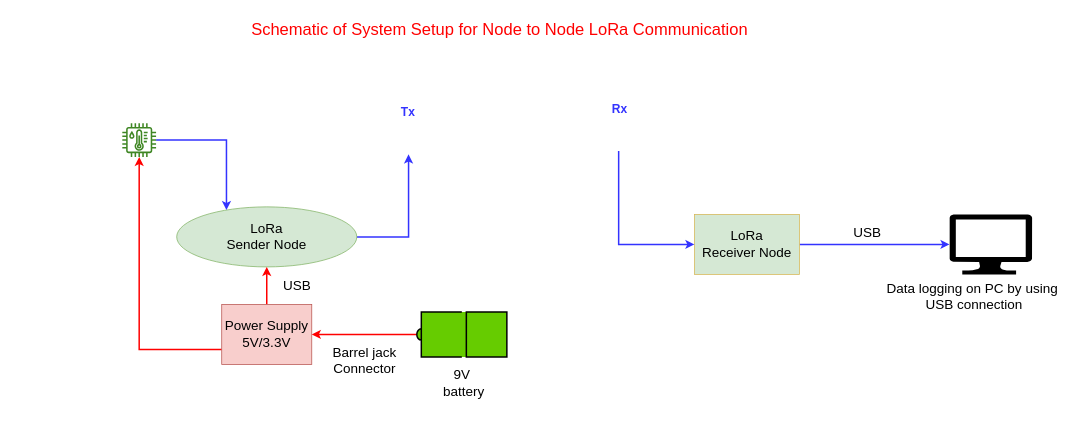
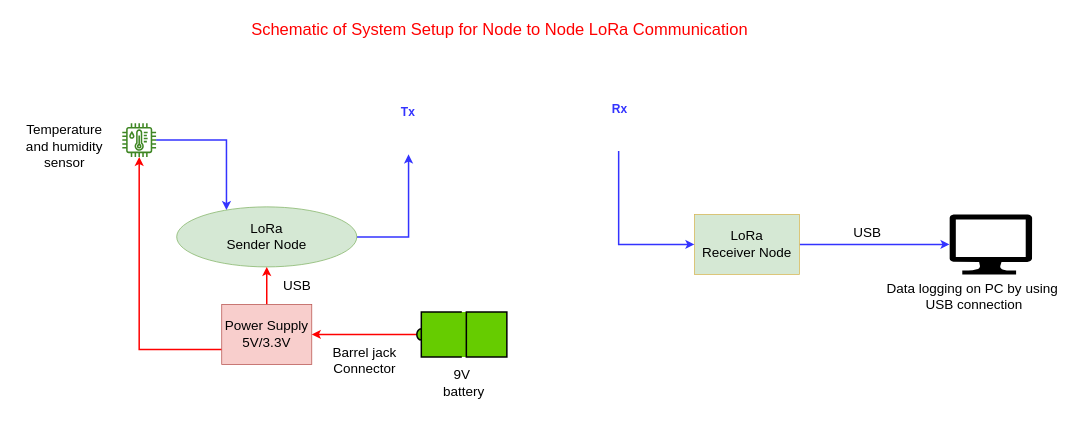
none -> (64, 147)
